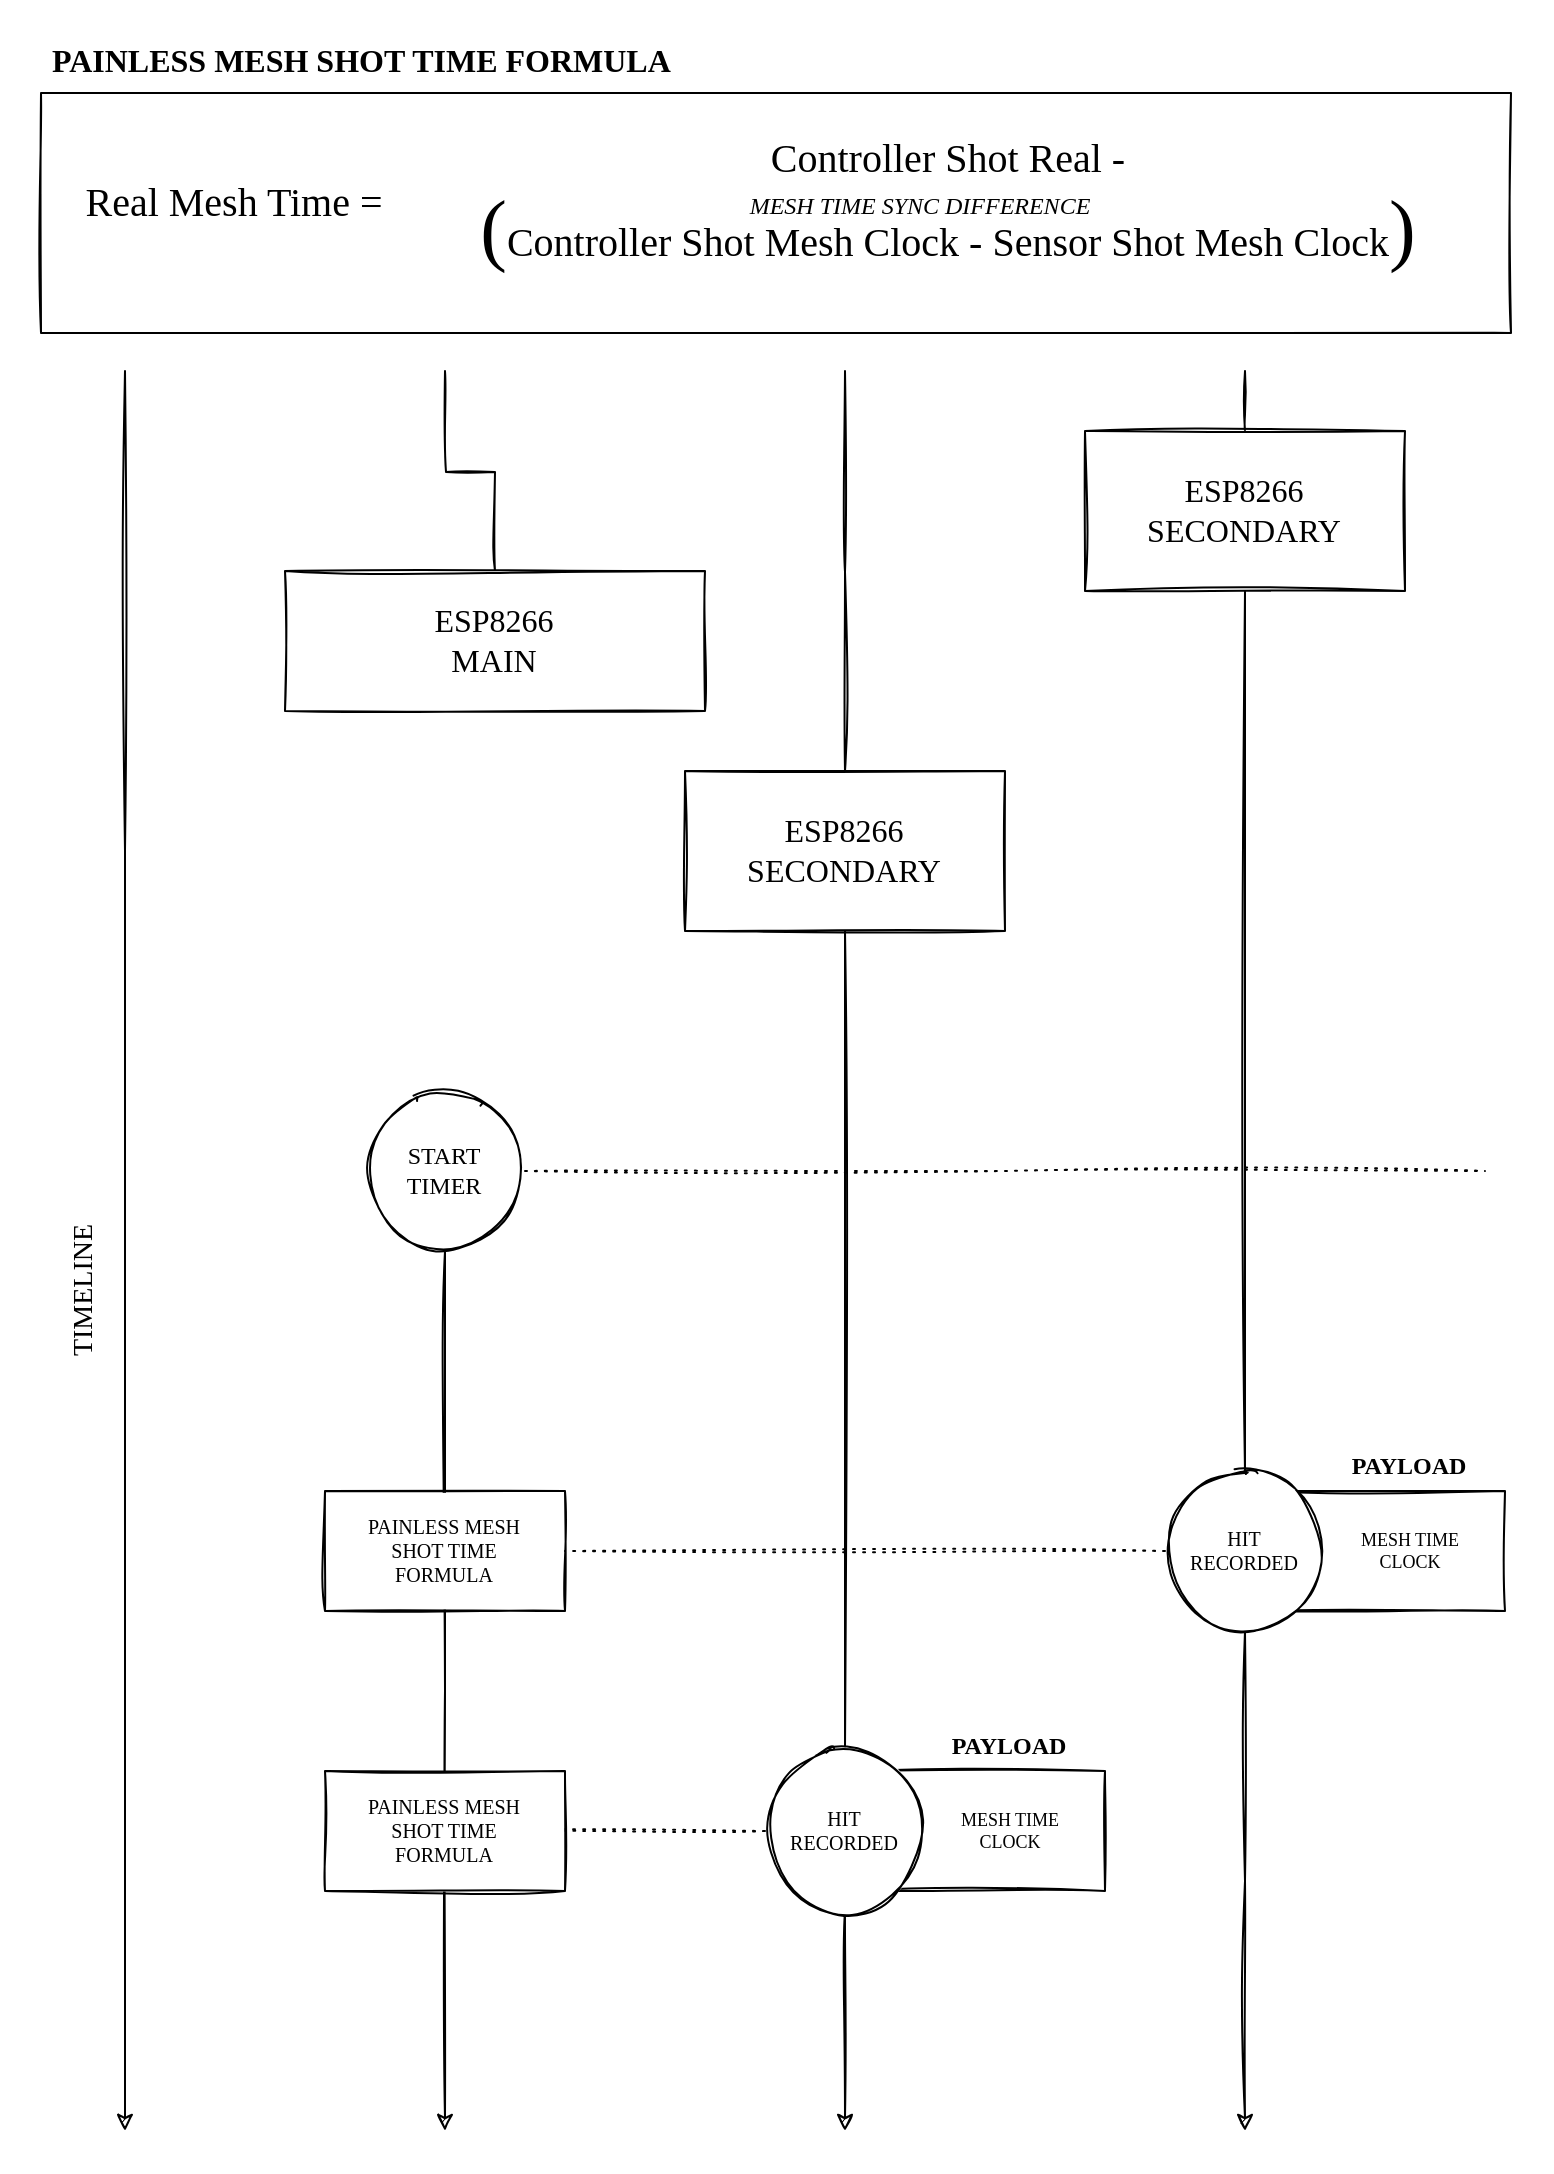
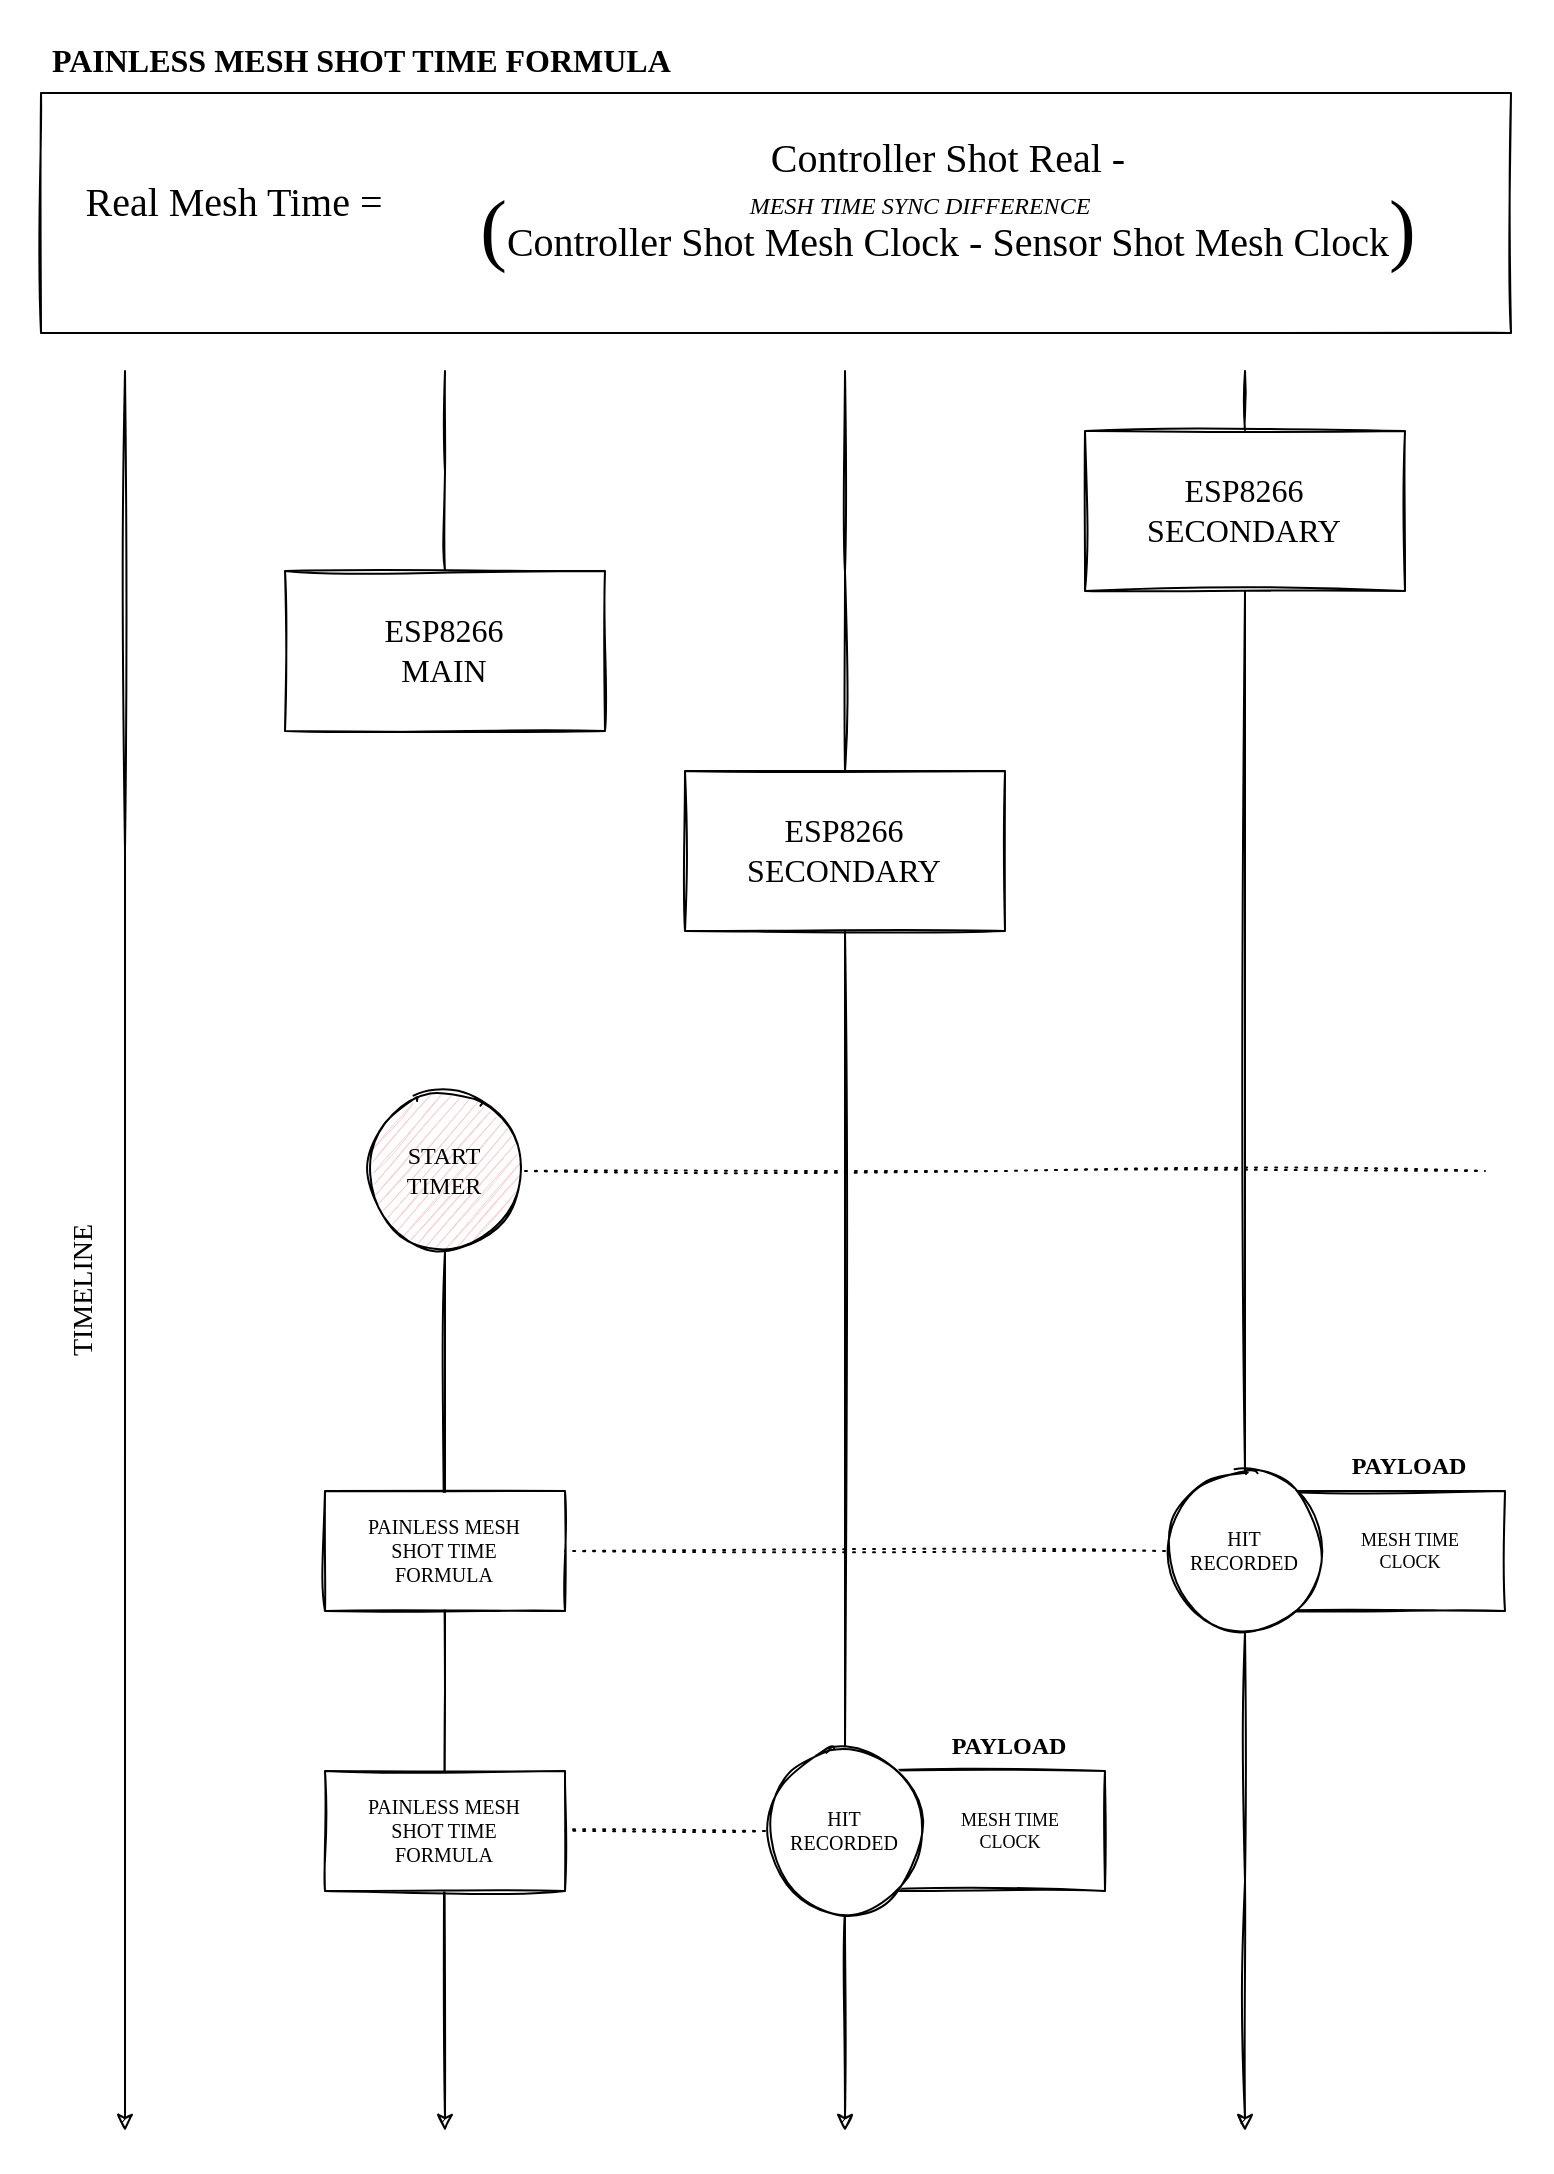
(495, 641) -> (445, 651)
(445, 1171) -> (445, 1171)
